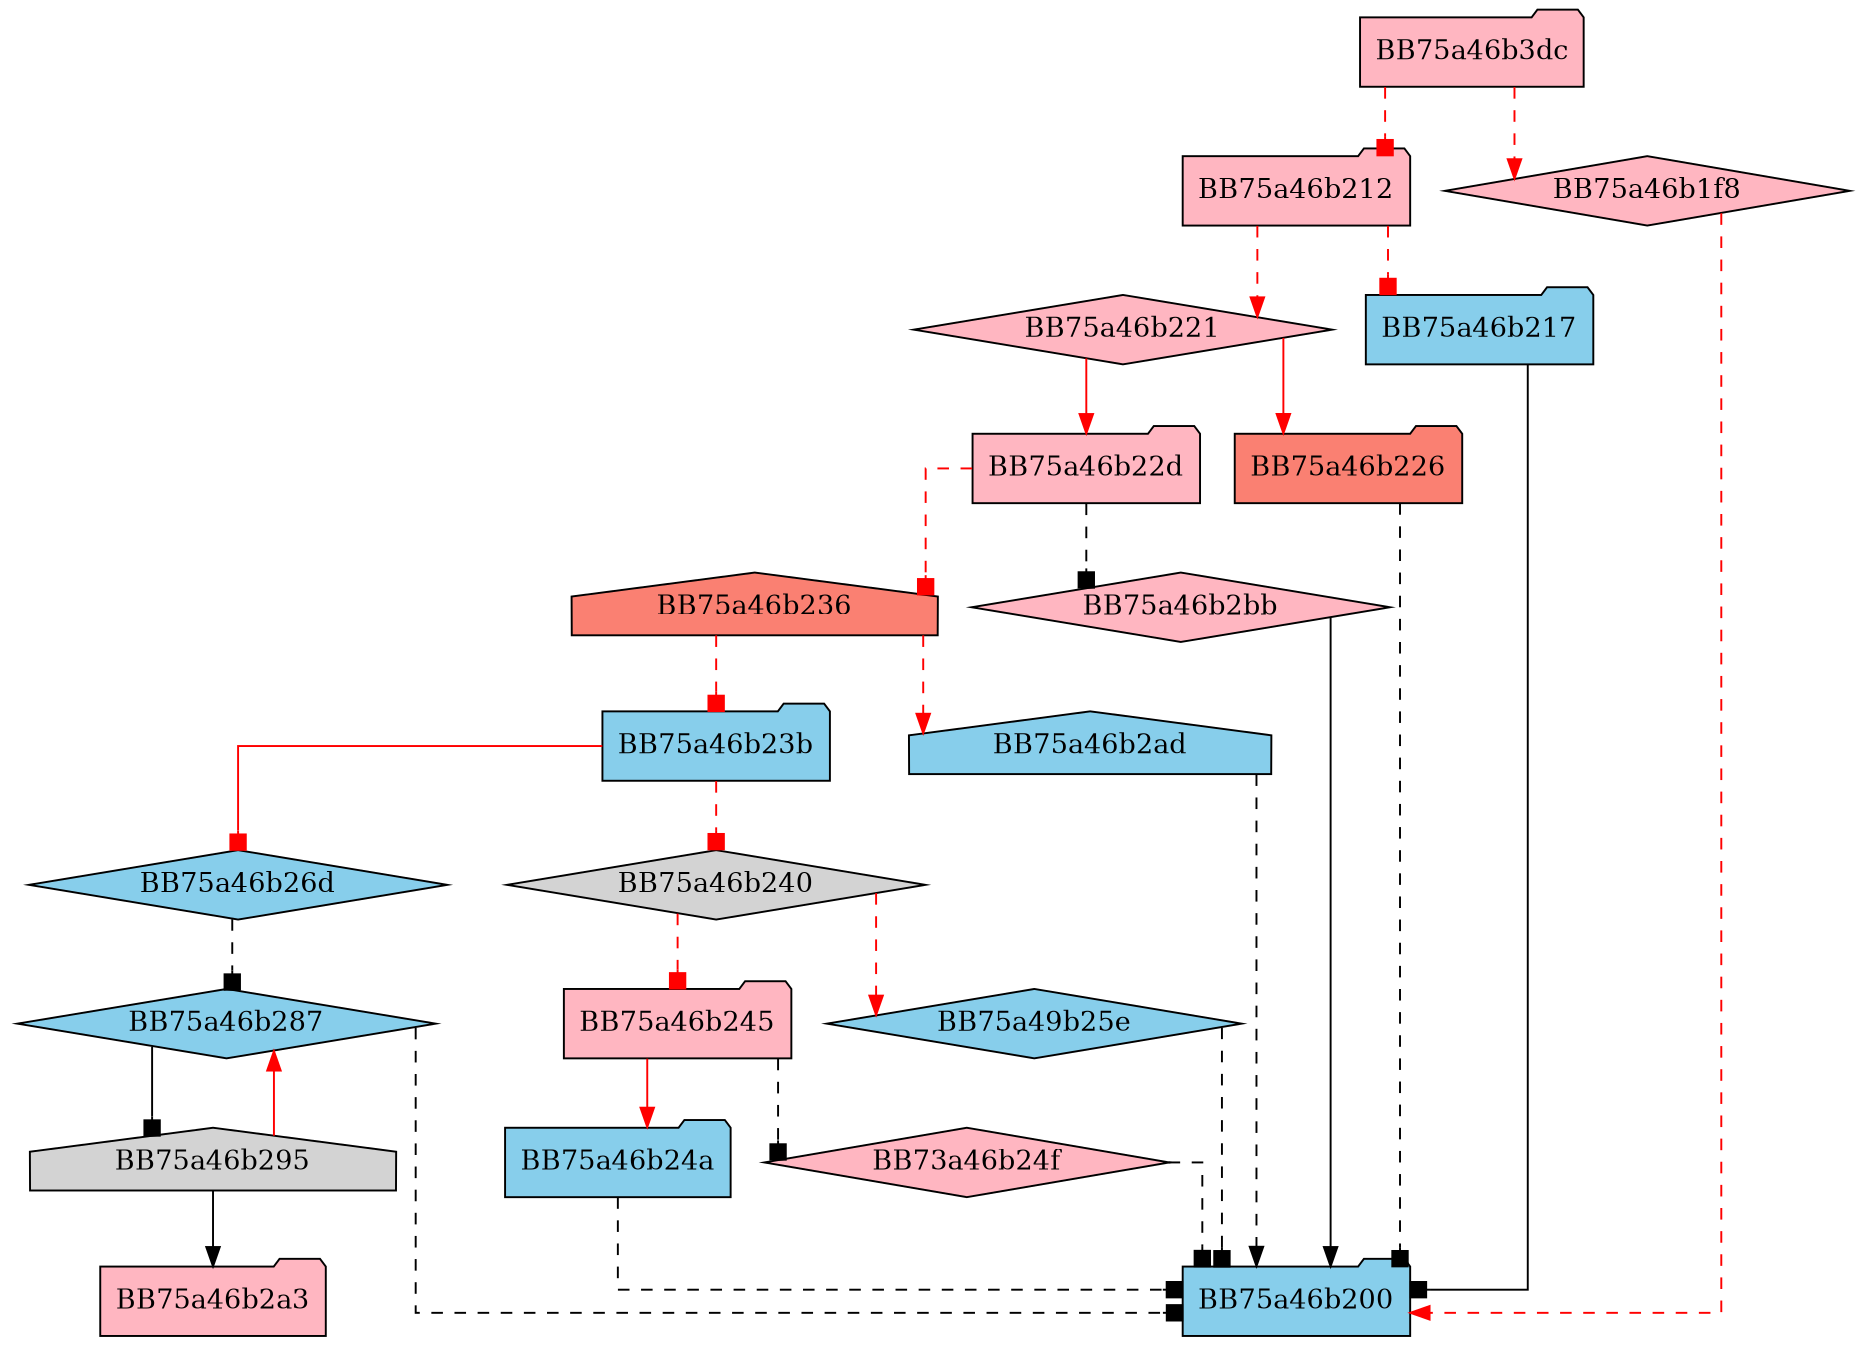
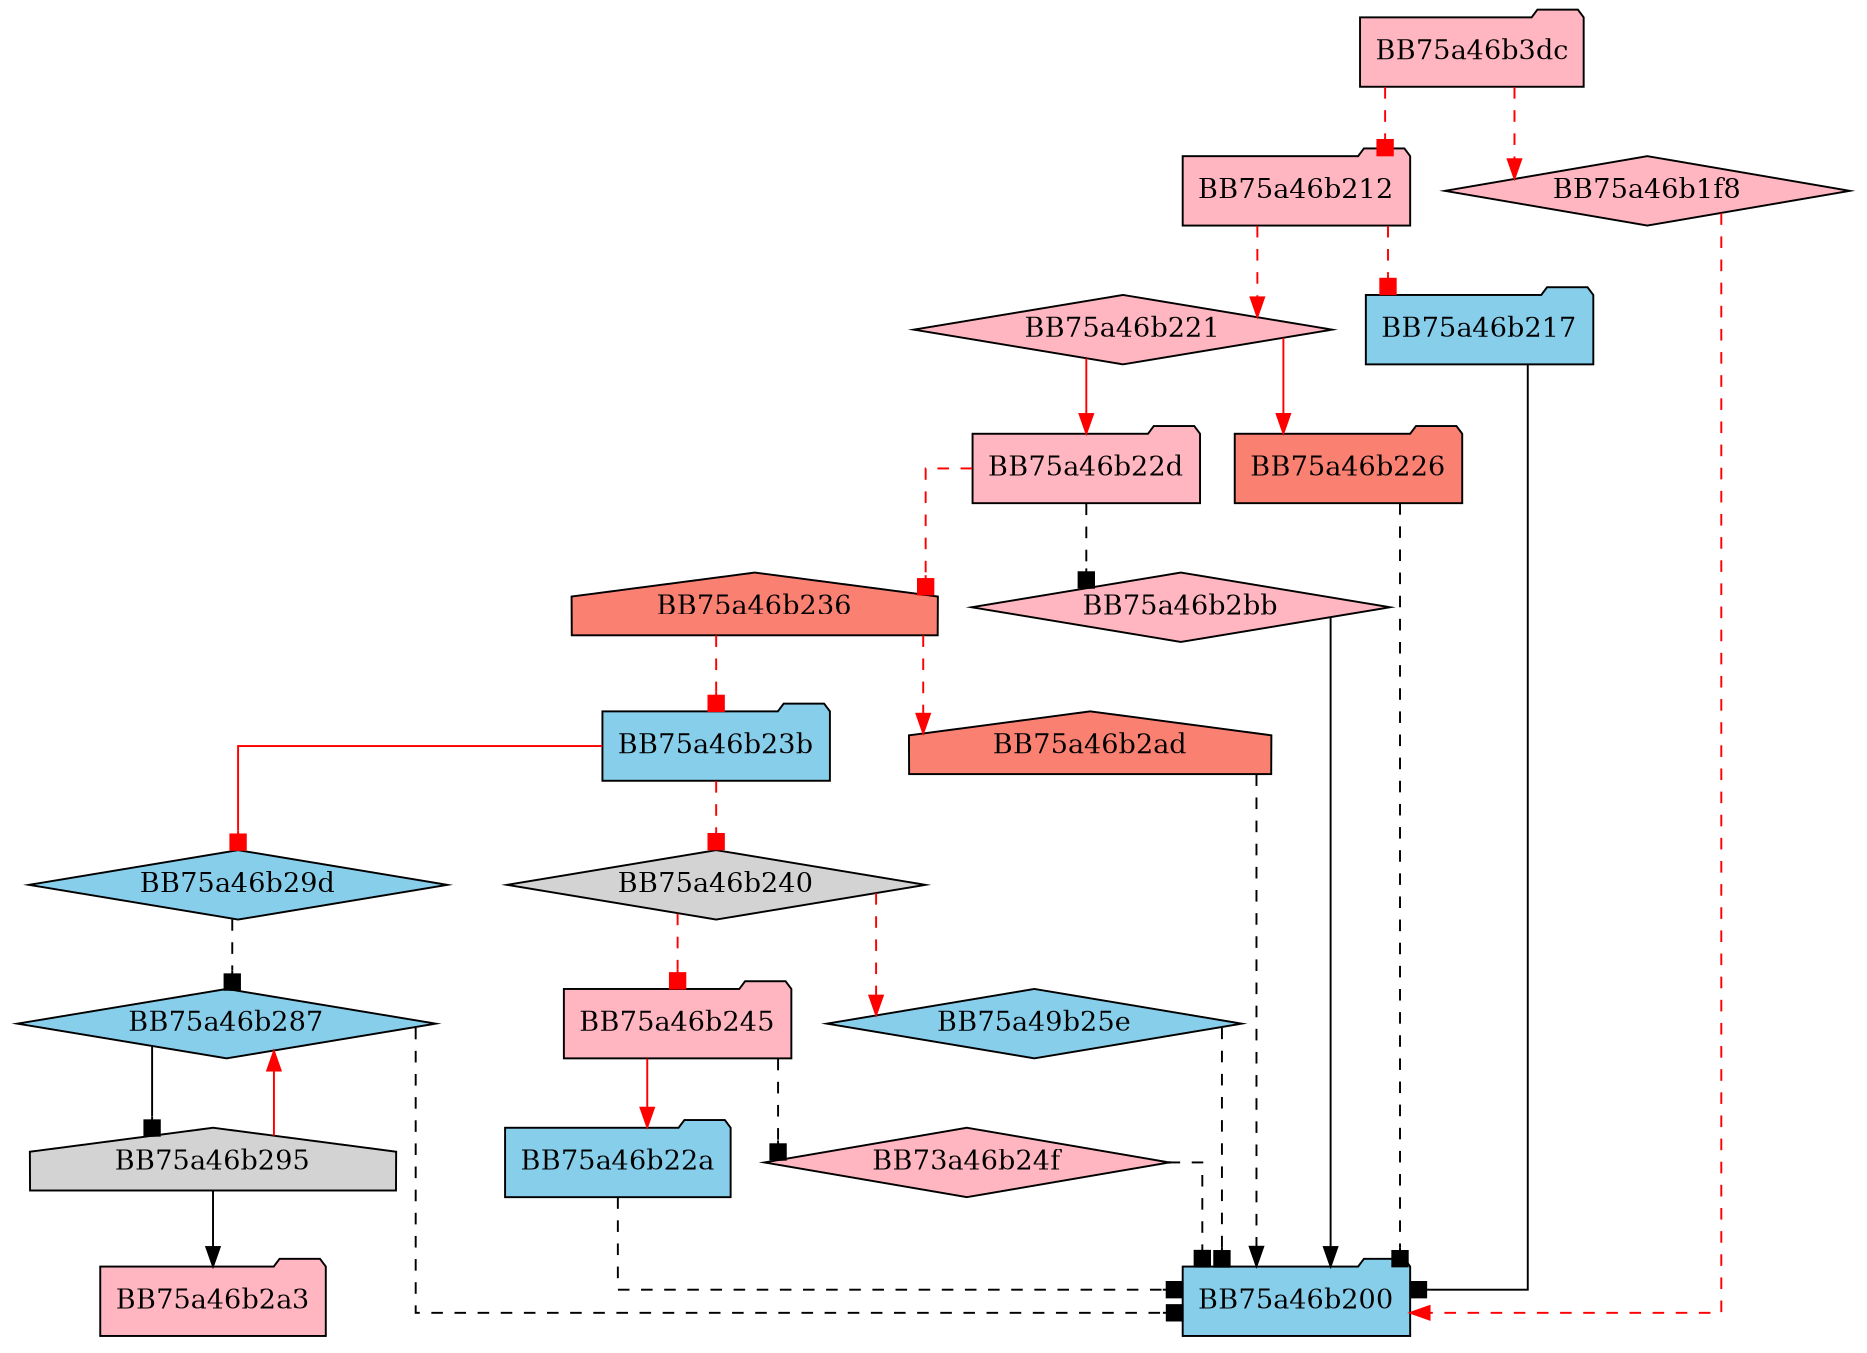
(1090, 746) -> (1090, 746)
(238, 885) -> (238, 885)
(618, 1162) -> (618, 1162)
